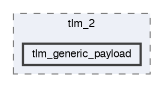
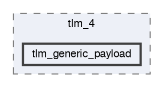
(82, 24) -> (82, 24)
